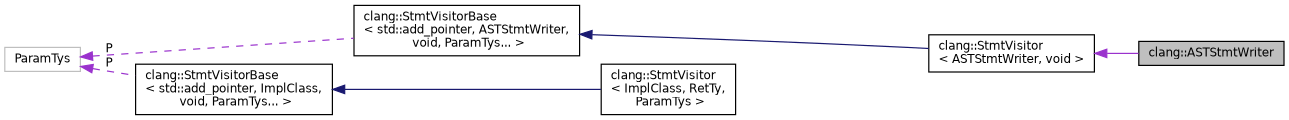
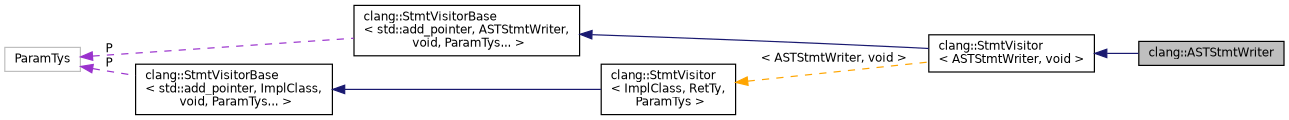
(1123, 53) -> (1123, 53)
none -> (838, 72)
